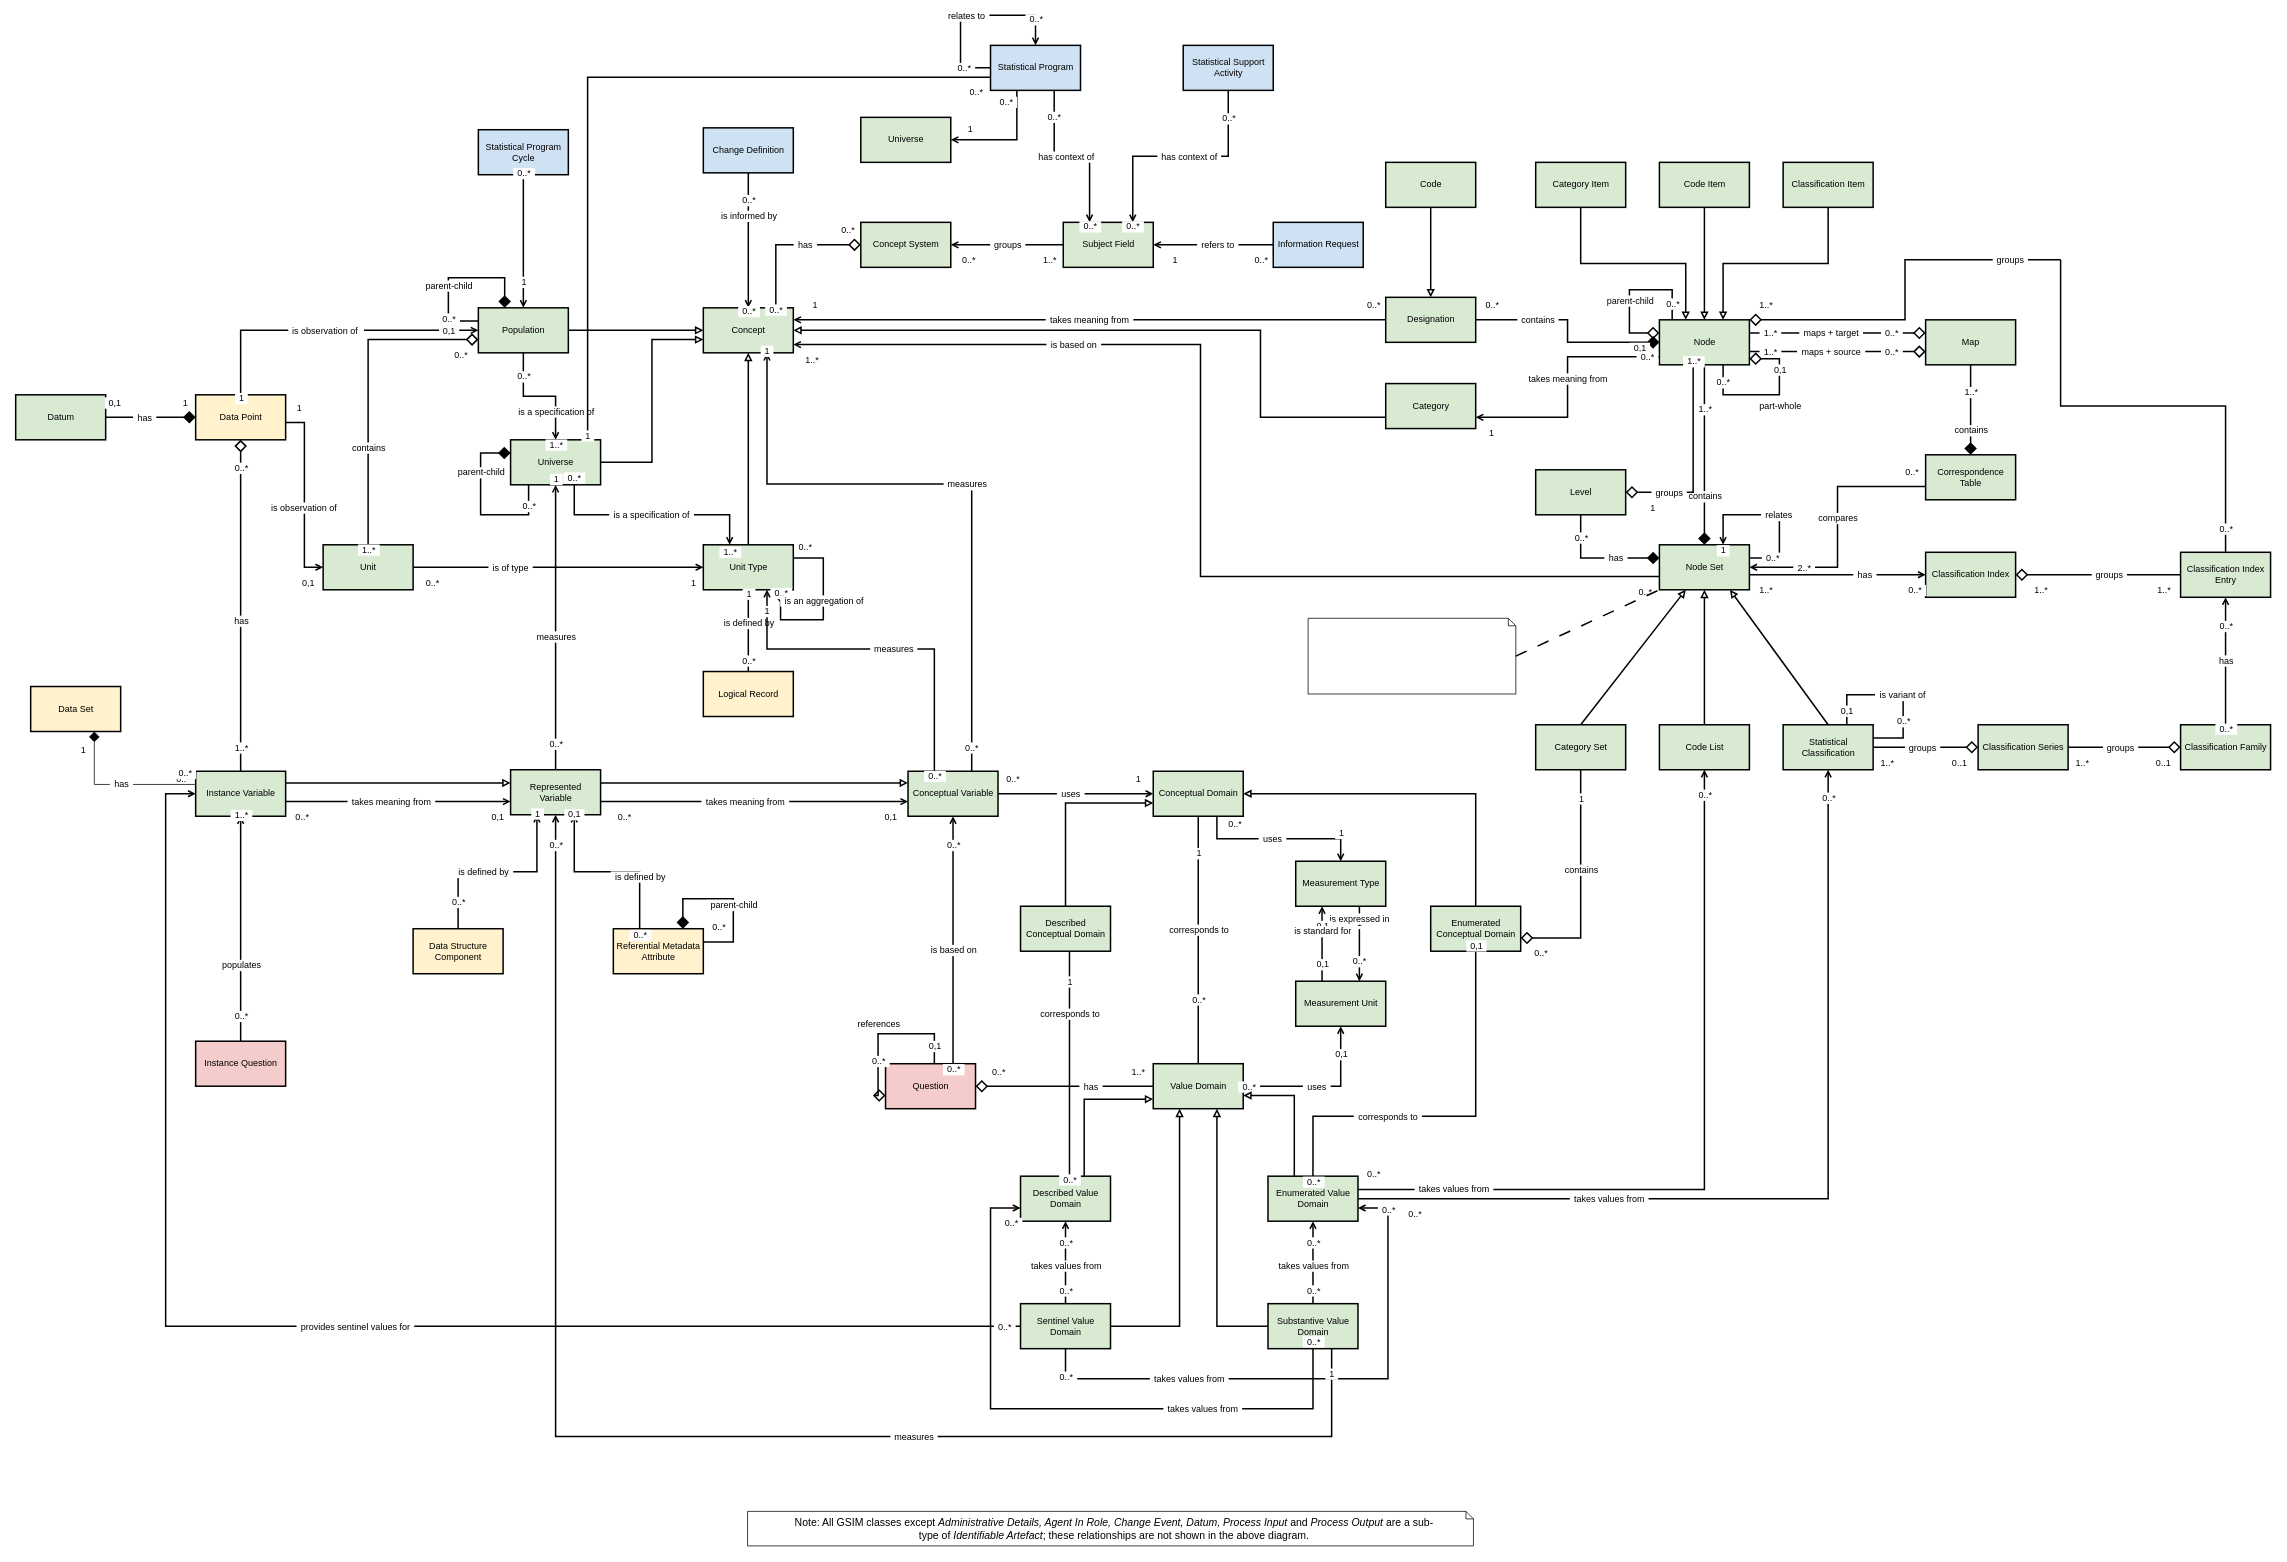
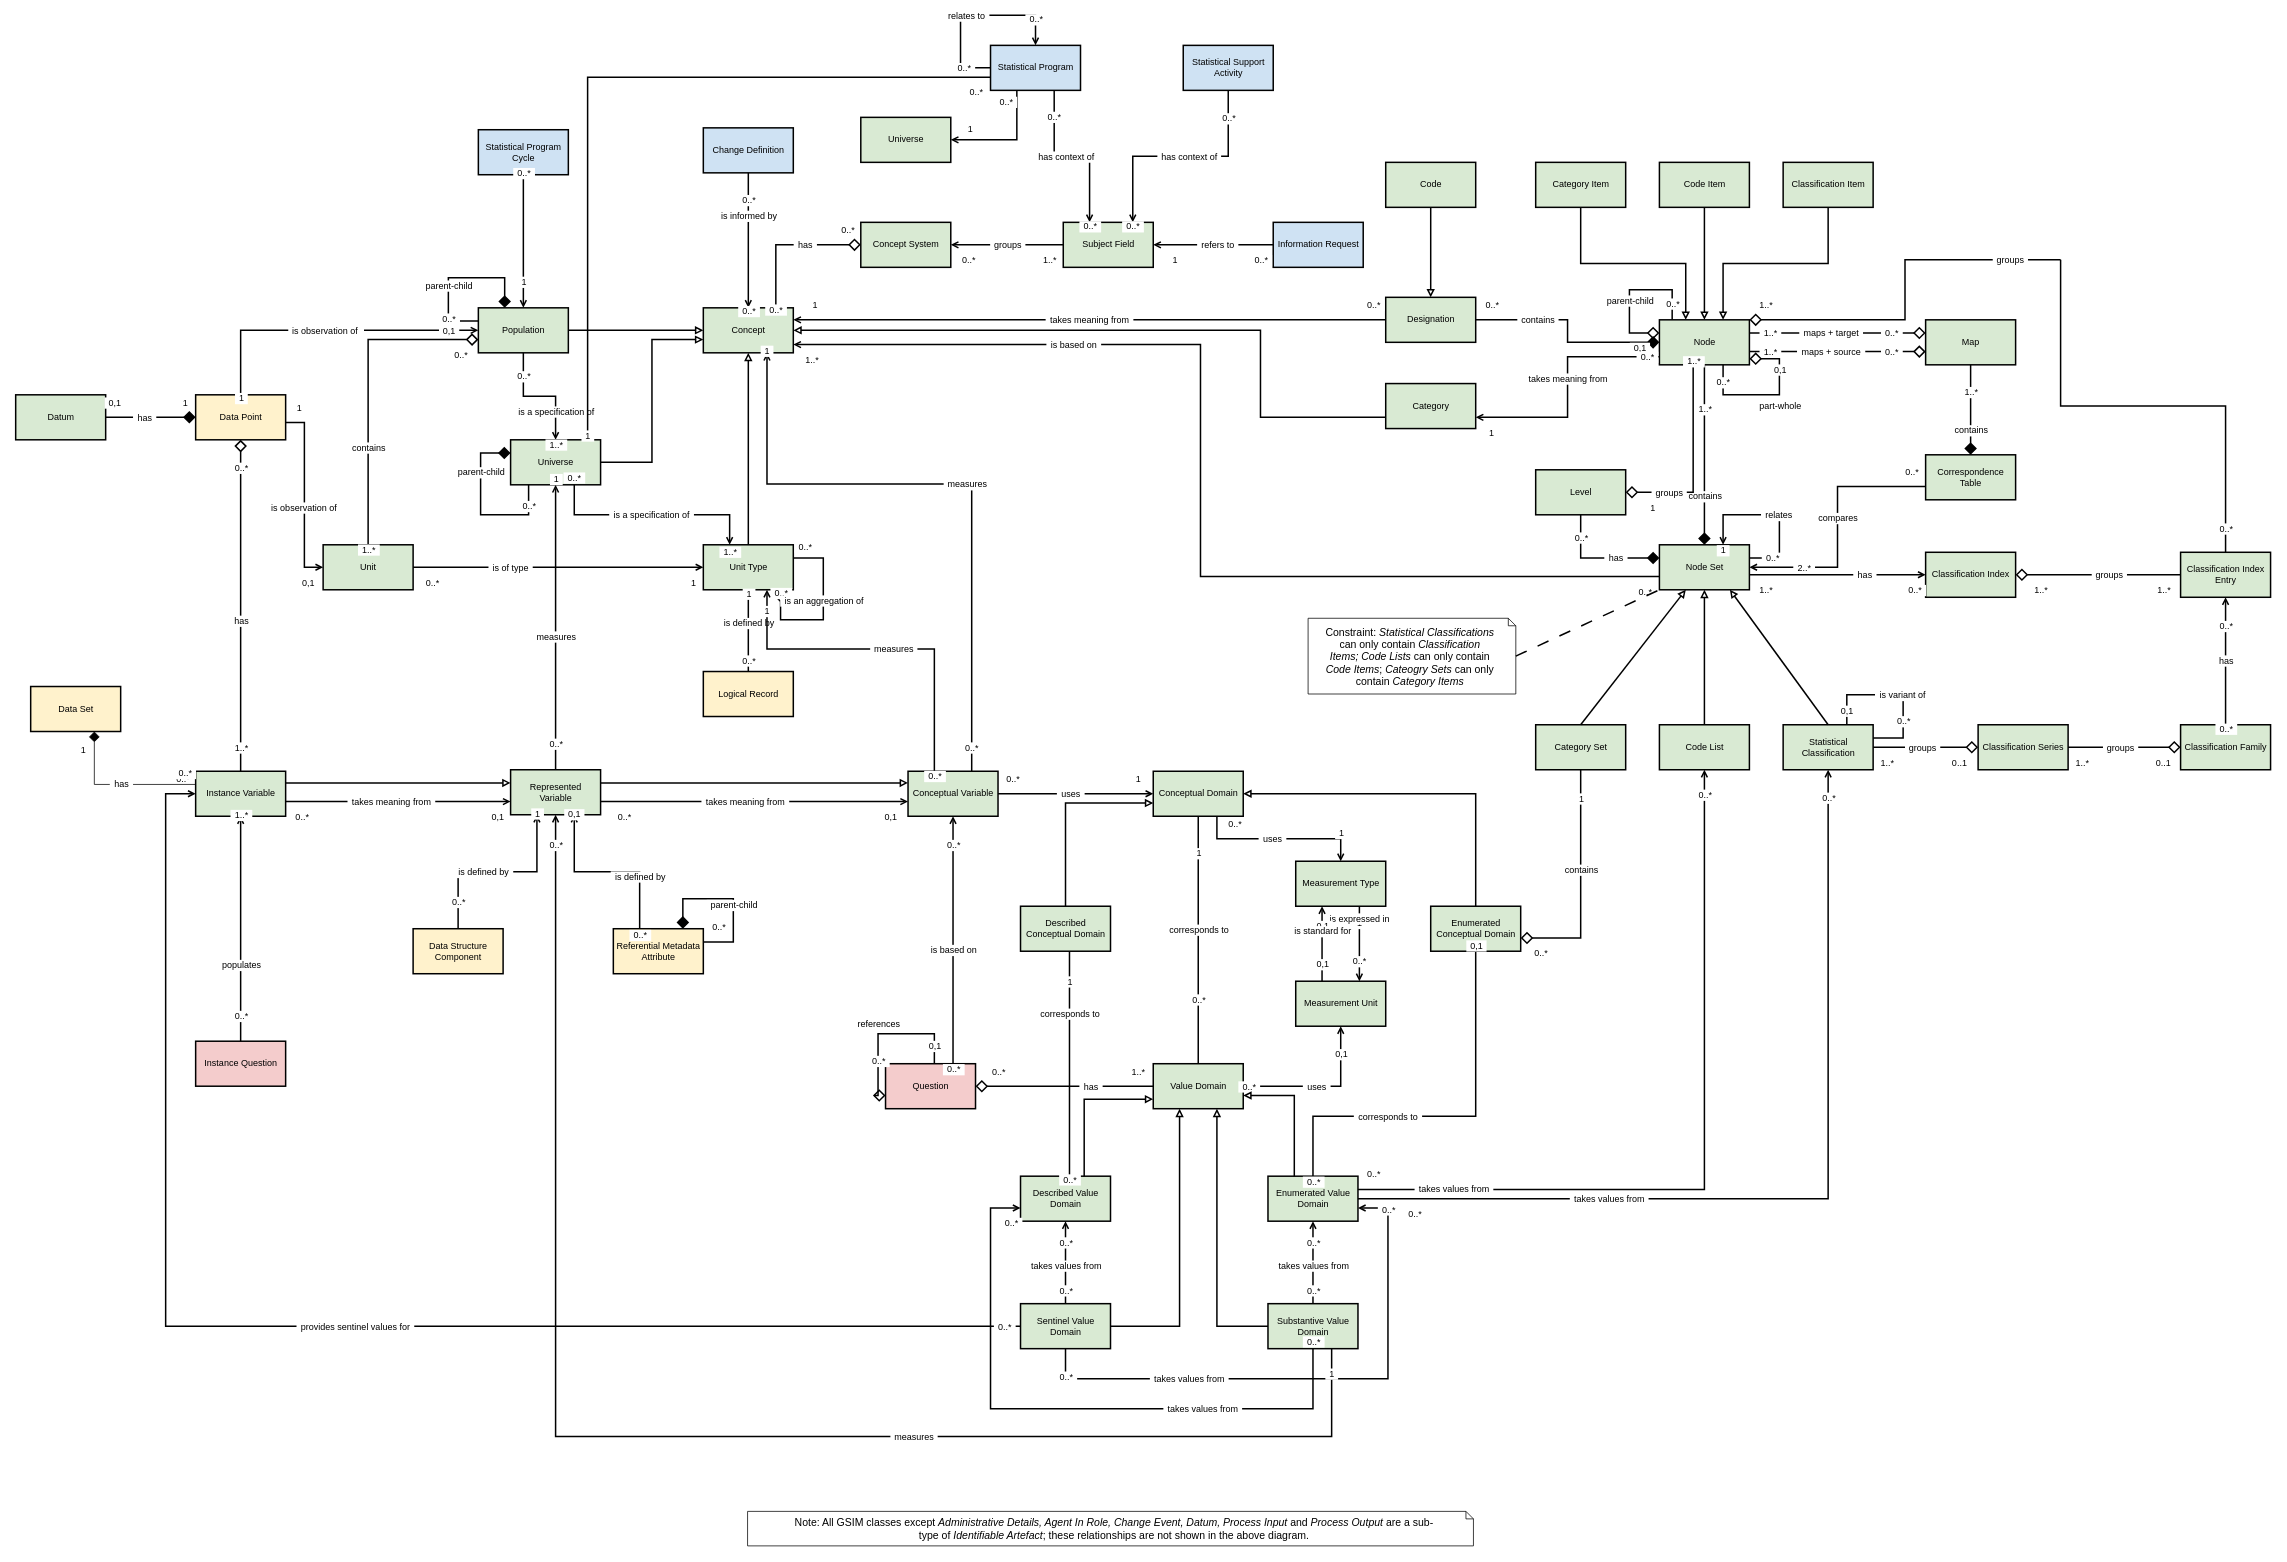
none -> (1410, 656)
